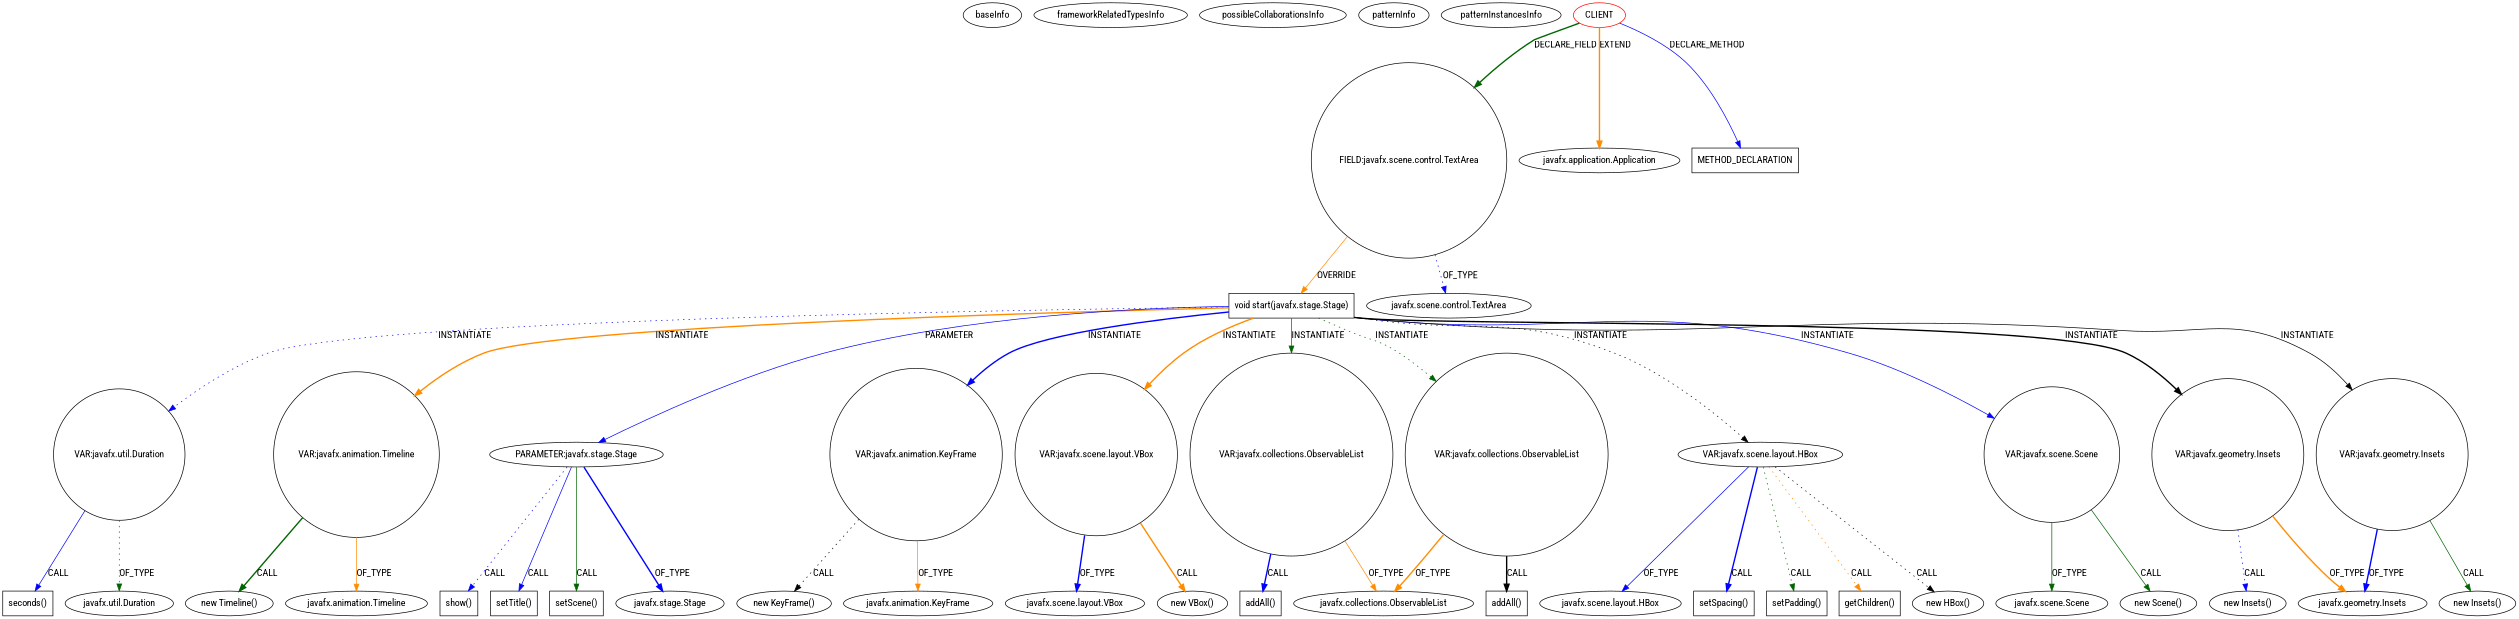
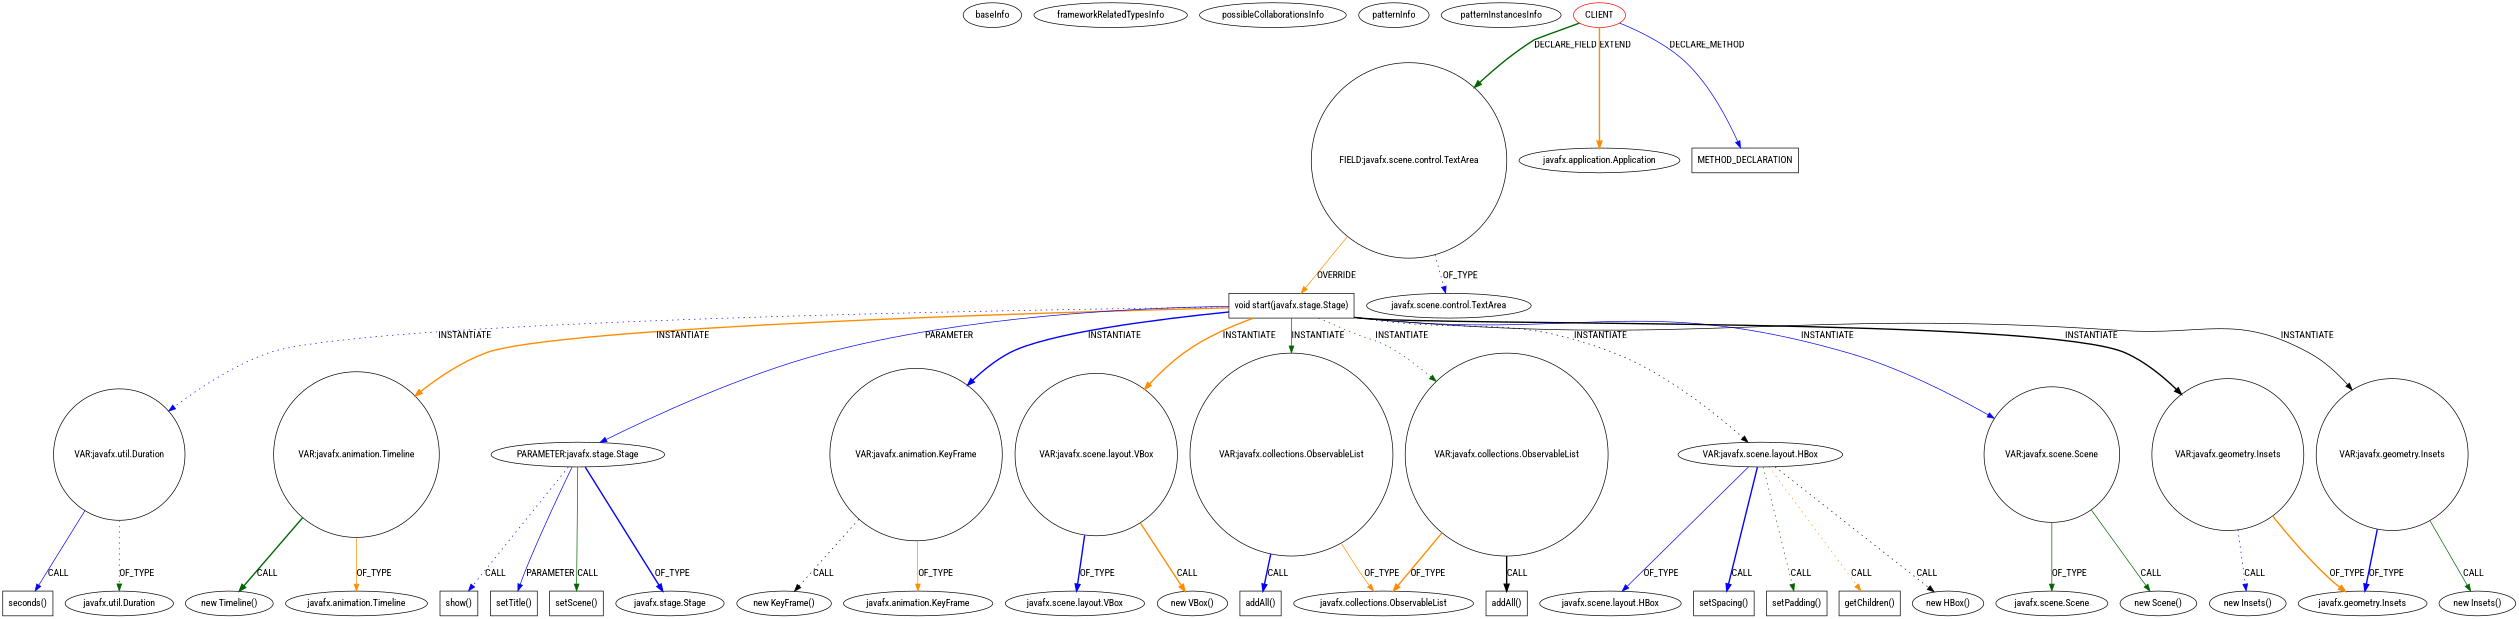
(538, 574) -> (550, 574)
